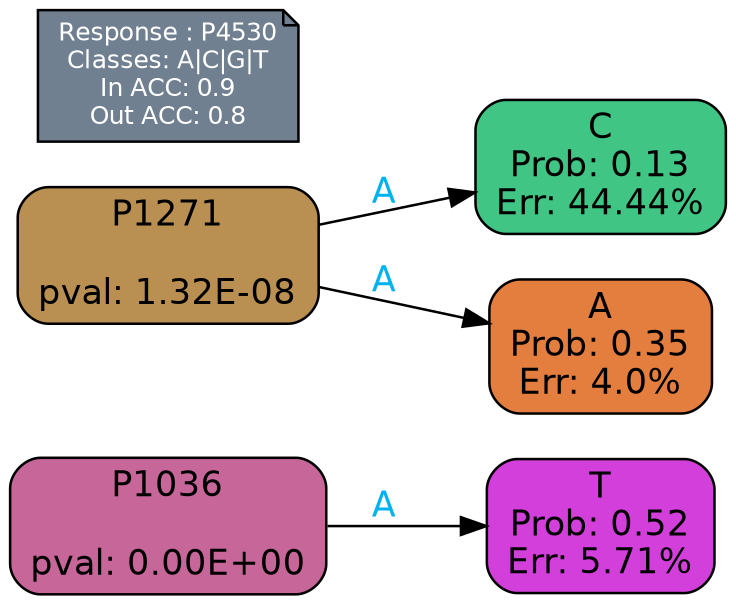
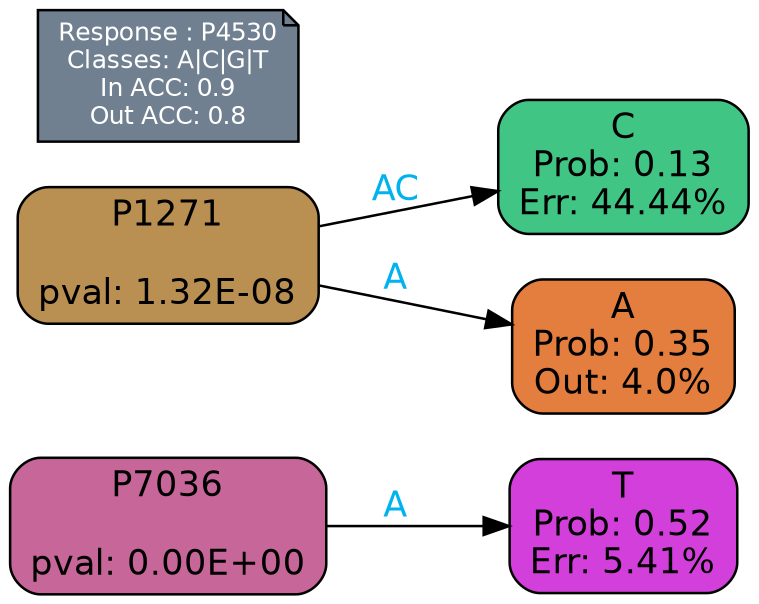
(384, 193) -> (396, 191)
(601, 346) -> (623, 346)
(168, 526) -> (168, 526)
(601, 526) -> (623, 526)
